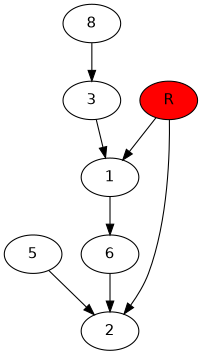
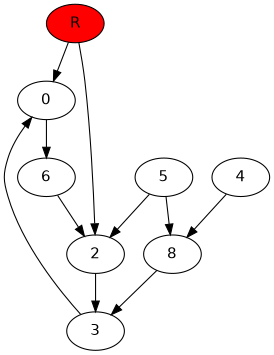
(110, 177) -> (46, 100)
none -> (241, 177)
none -> (168, 211)
none -> (96, 287)
